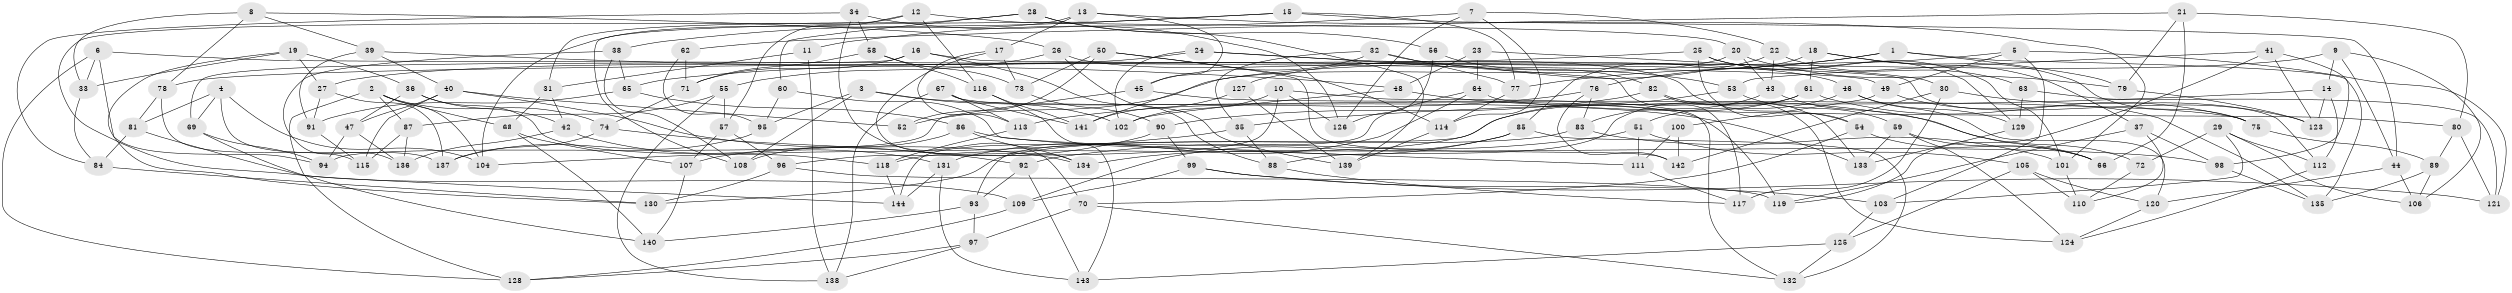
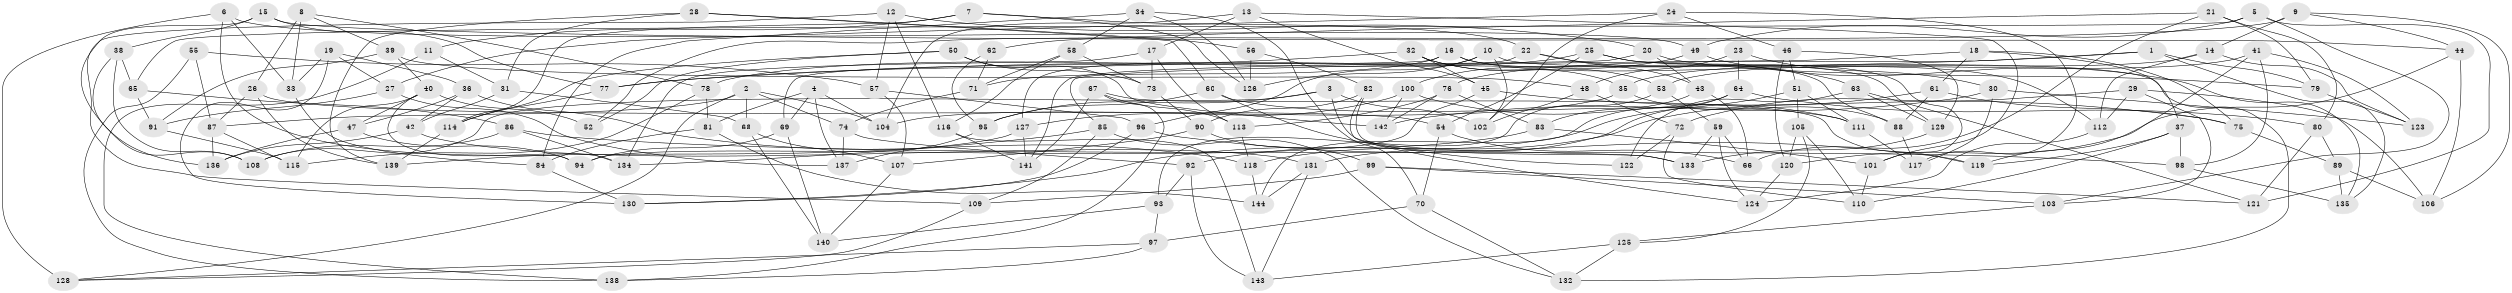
(891, 70) -> (233, 108)
none -> (1218, 114)
none -> (1627, 166)
